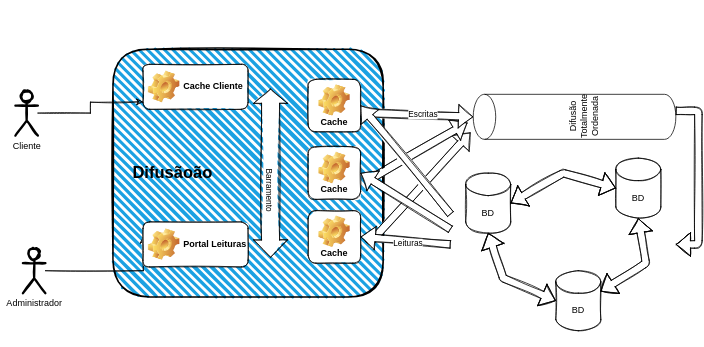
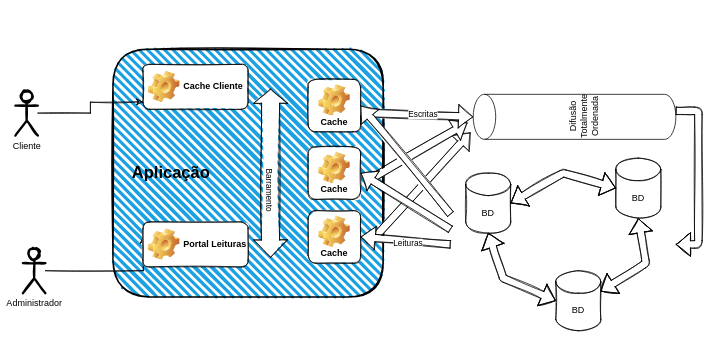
(136, 173) -> (135, 173)
